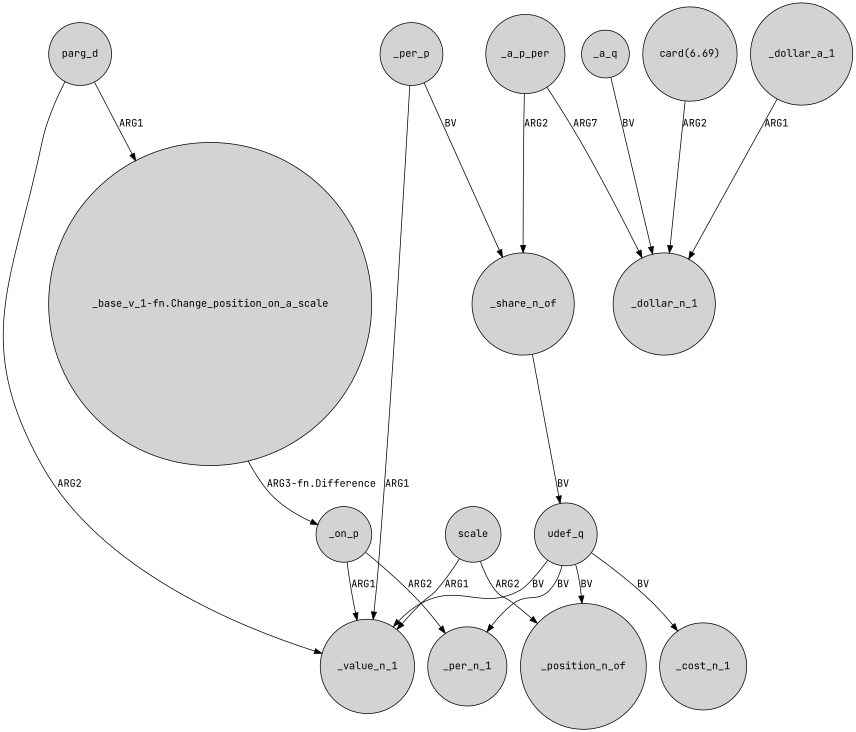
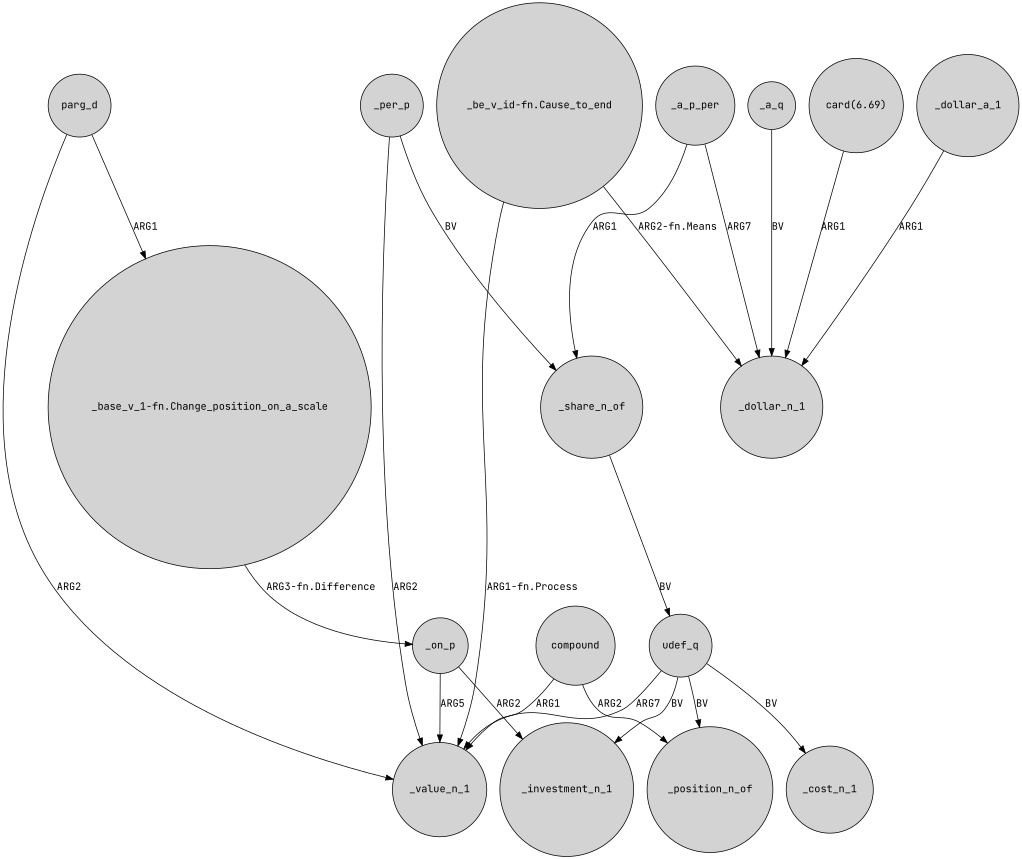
none -> (540, 106)
(536, 124) -> (605, 227)
(695, 124) -> (833, 227)
(398, 484) -> (406, 587)
(473, 534) -> (576, 646)
(364, 585) -> (453, 704)
(538, 585) -> (648, 704)
(467, 666) -> (567, 790)
